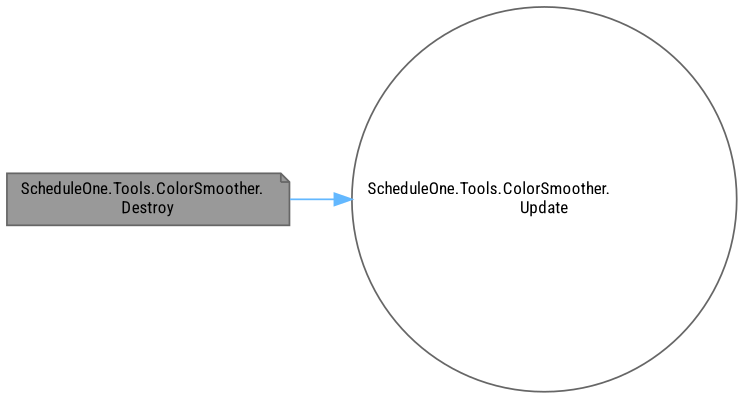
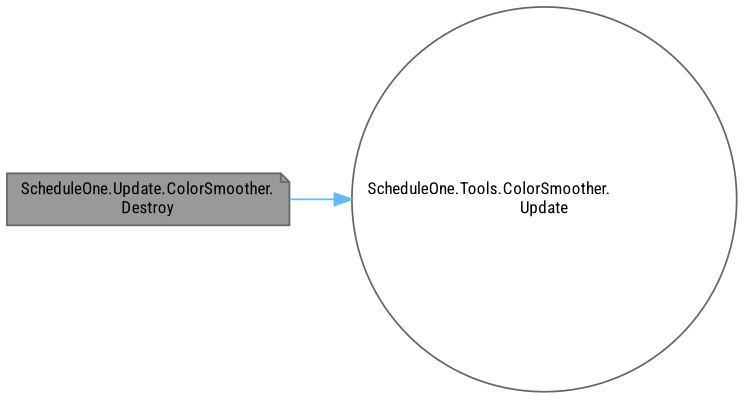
(148, 199) -> (148, 199)
